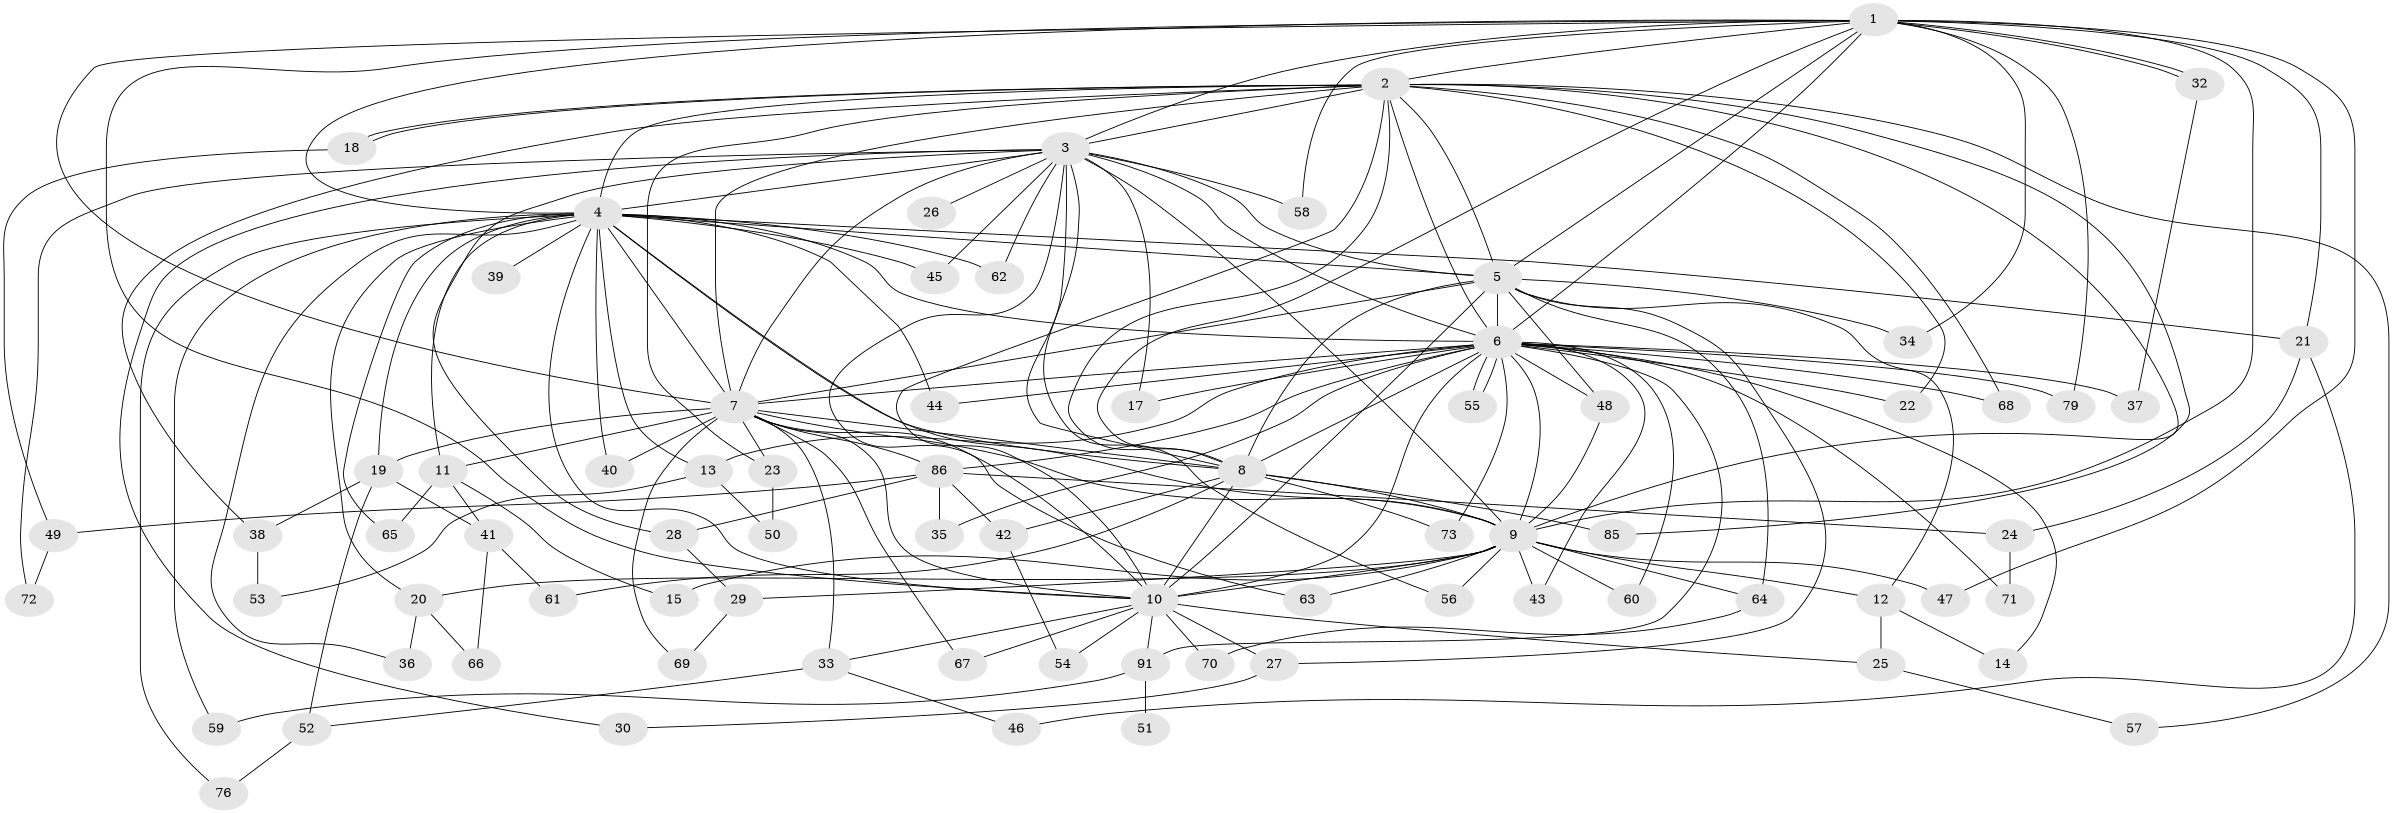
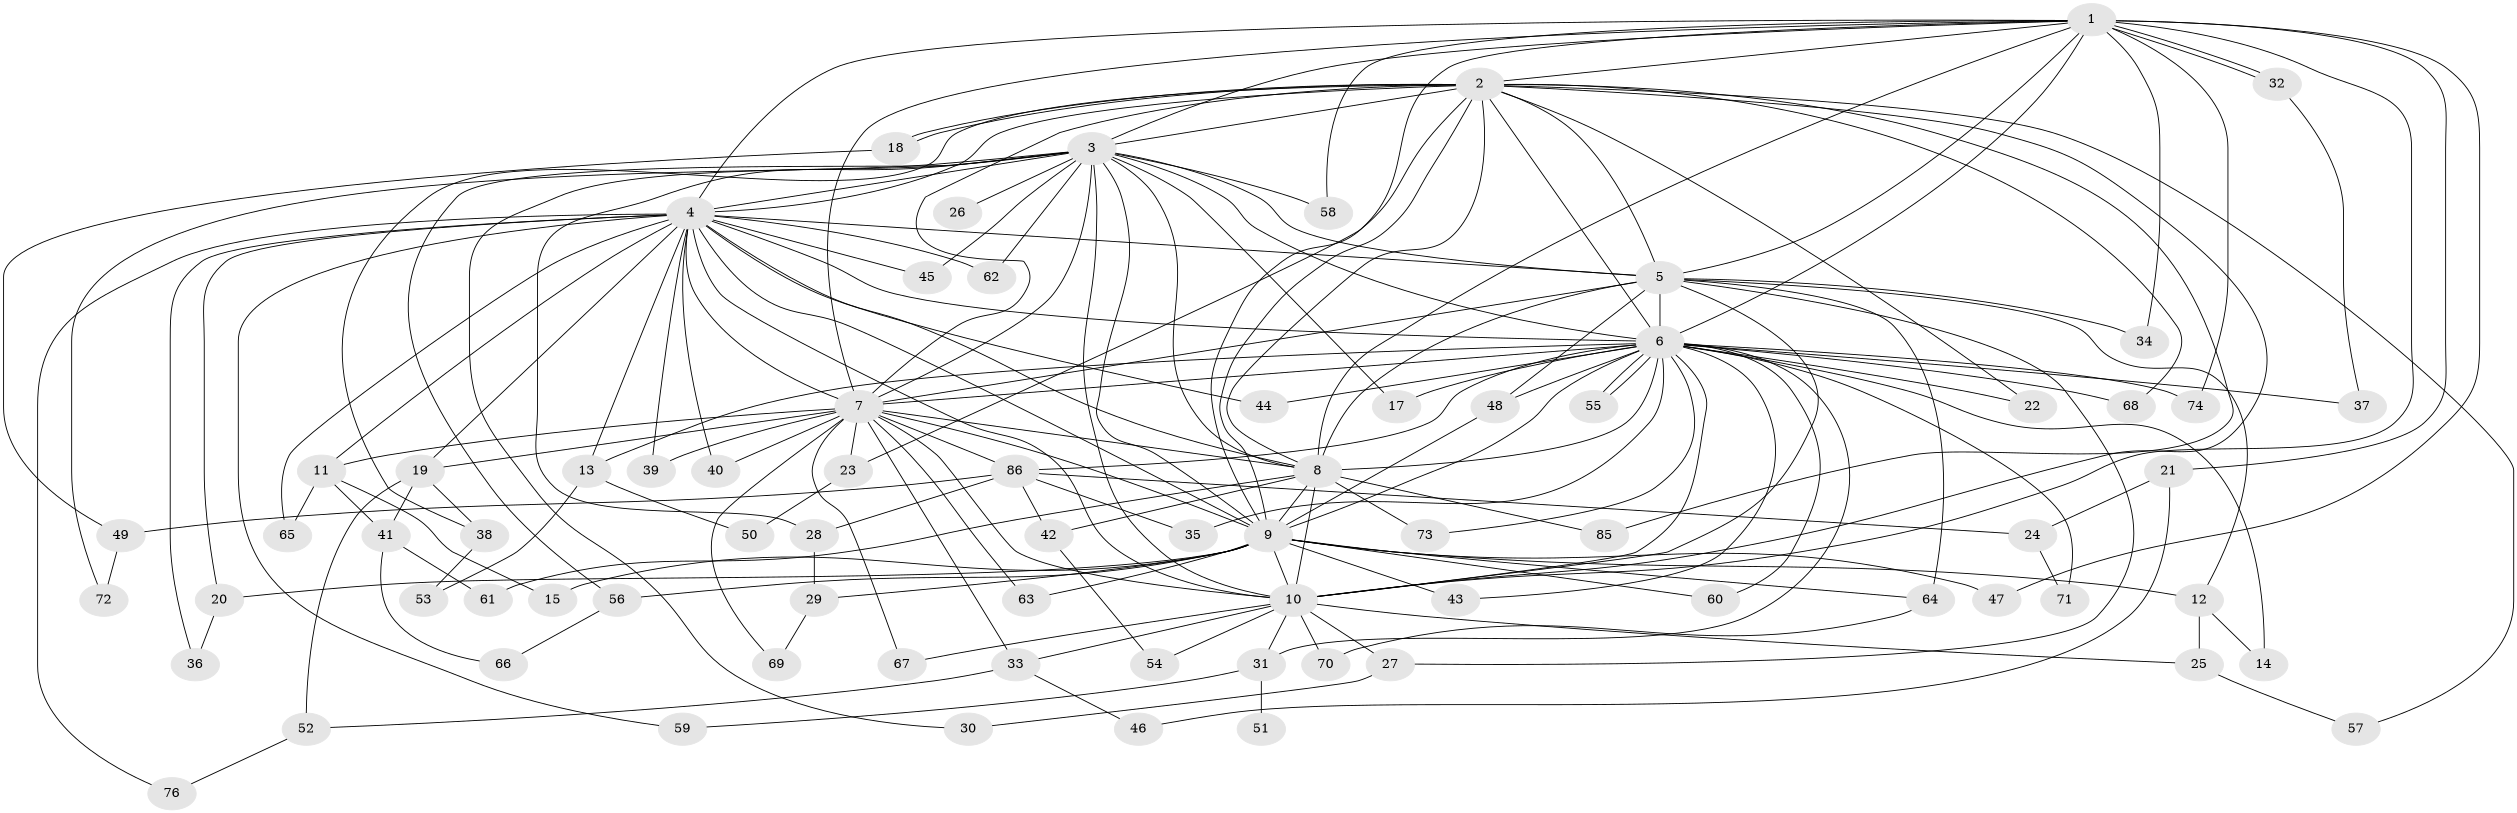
(1411, 255) -> none
(2071, 407) -> (2196, 407)
none -> (752, 433)
(448, 632) -> (560, 632)
(1146, 665) -> (1261, 665)
